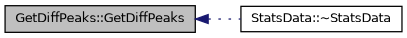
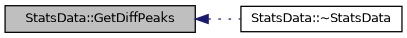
(100, 19) -> (100, 19)
